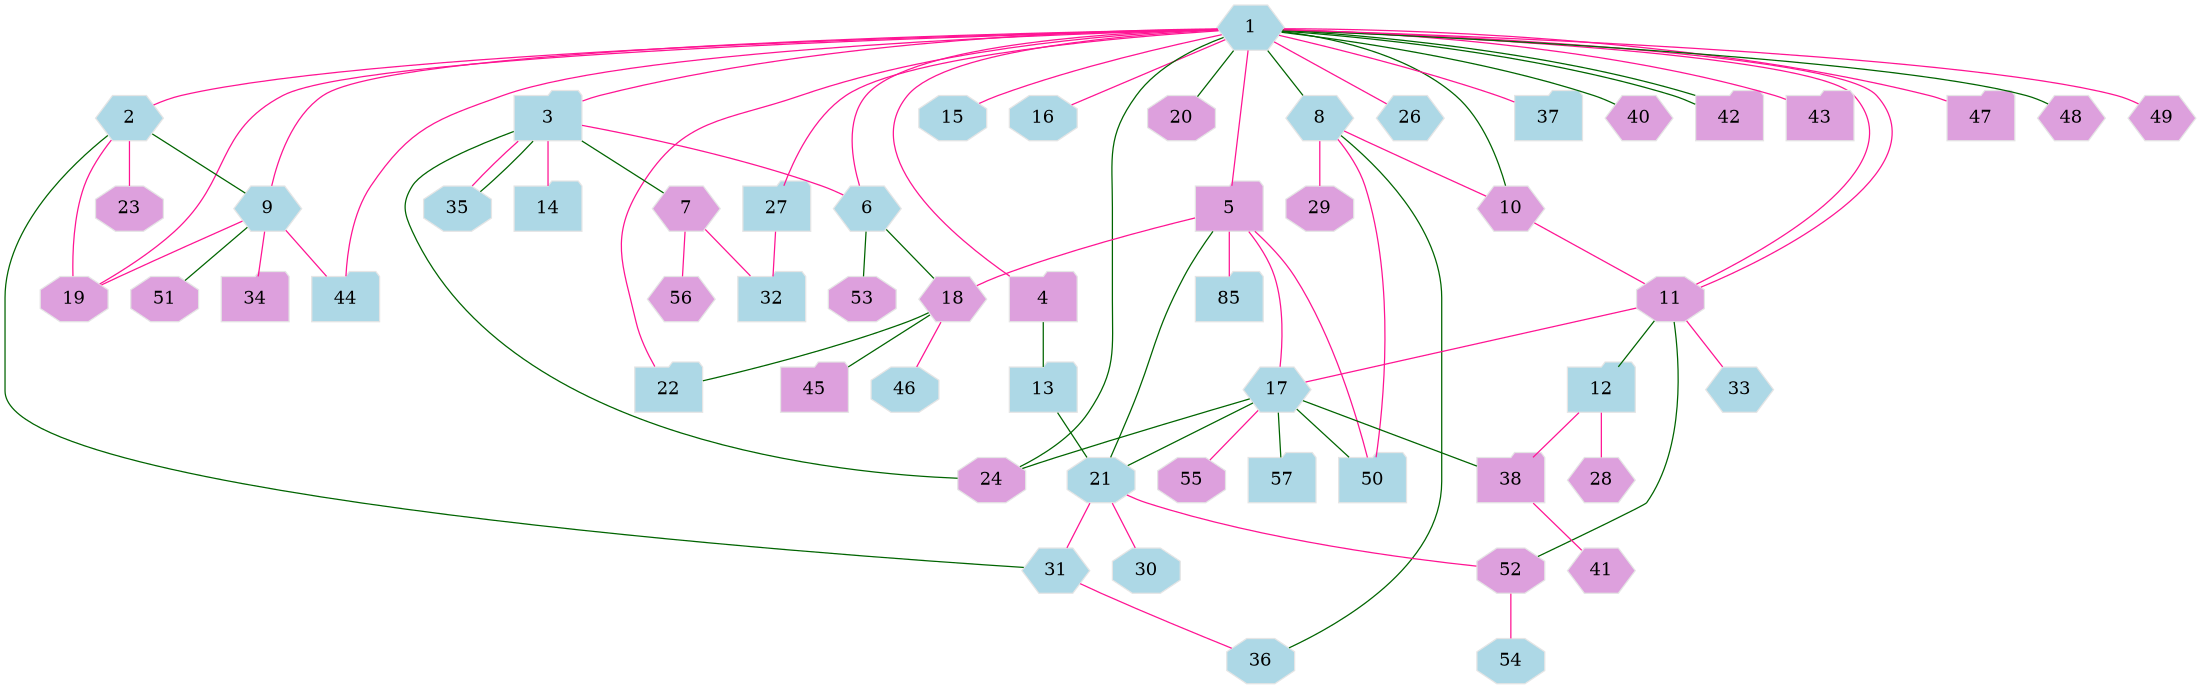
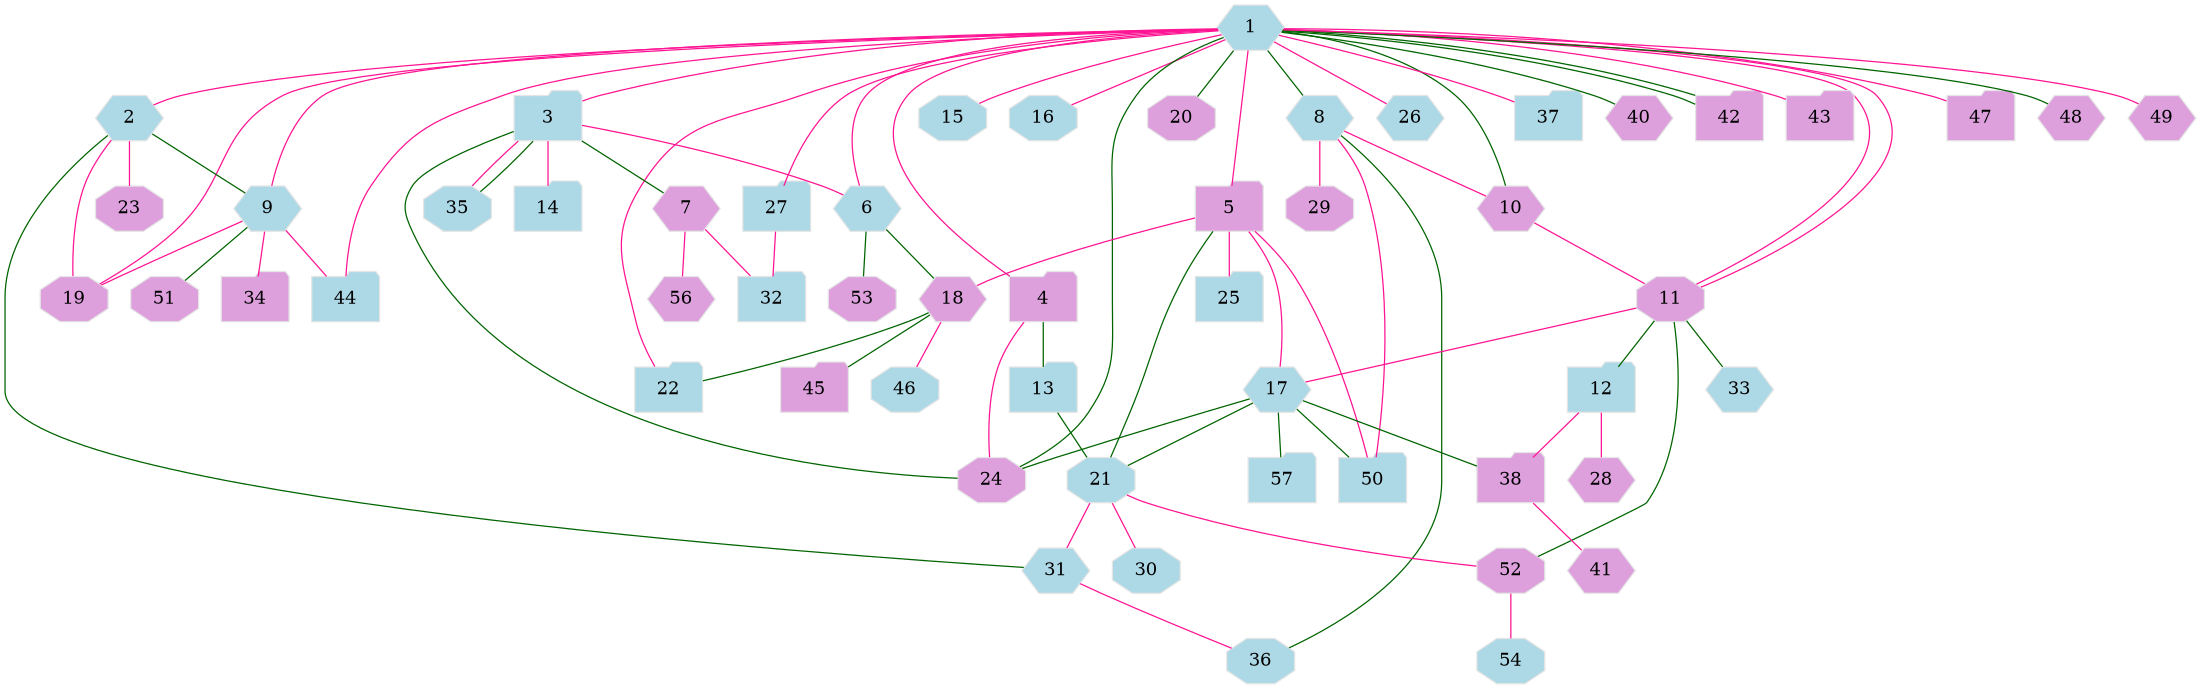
(1229, 299) -> (1229, 299)
(1705, 344) -> (1705, 344)
none -> (993, 386)
(1192, 480) -> none
